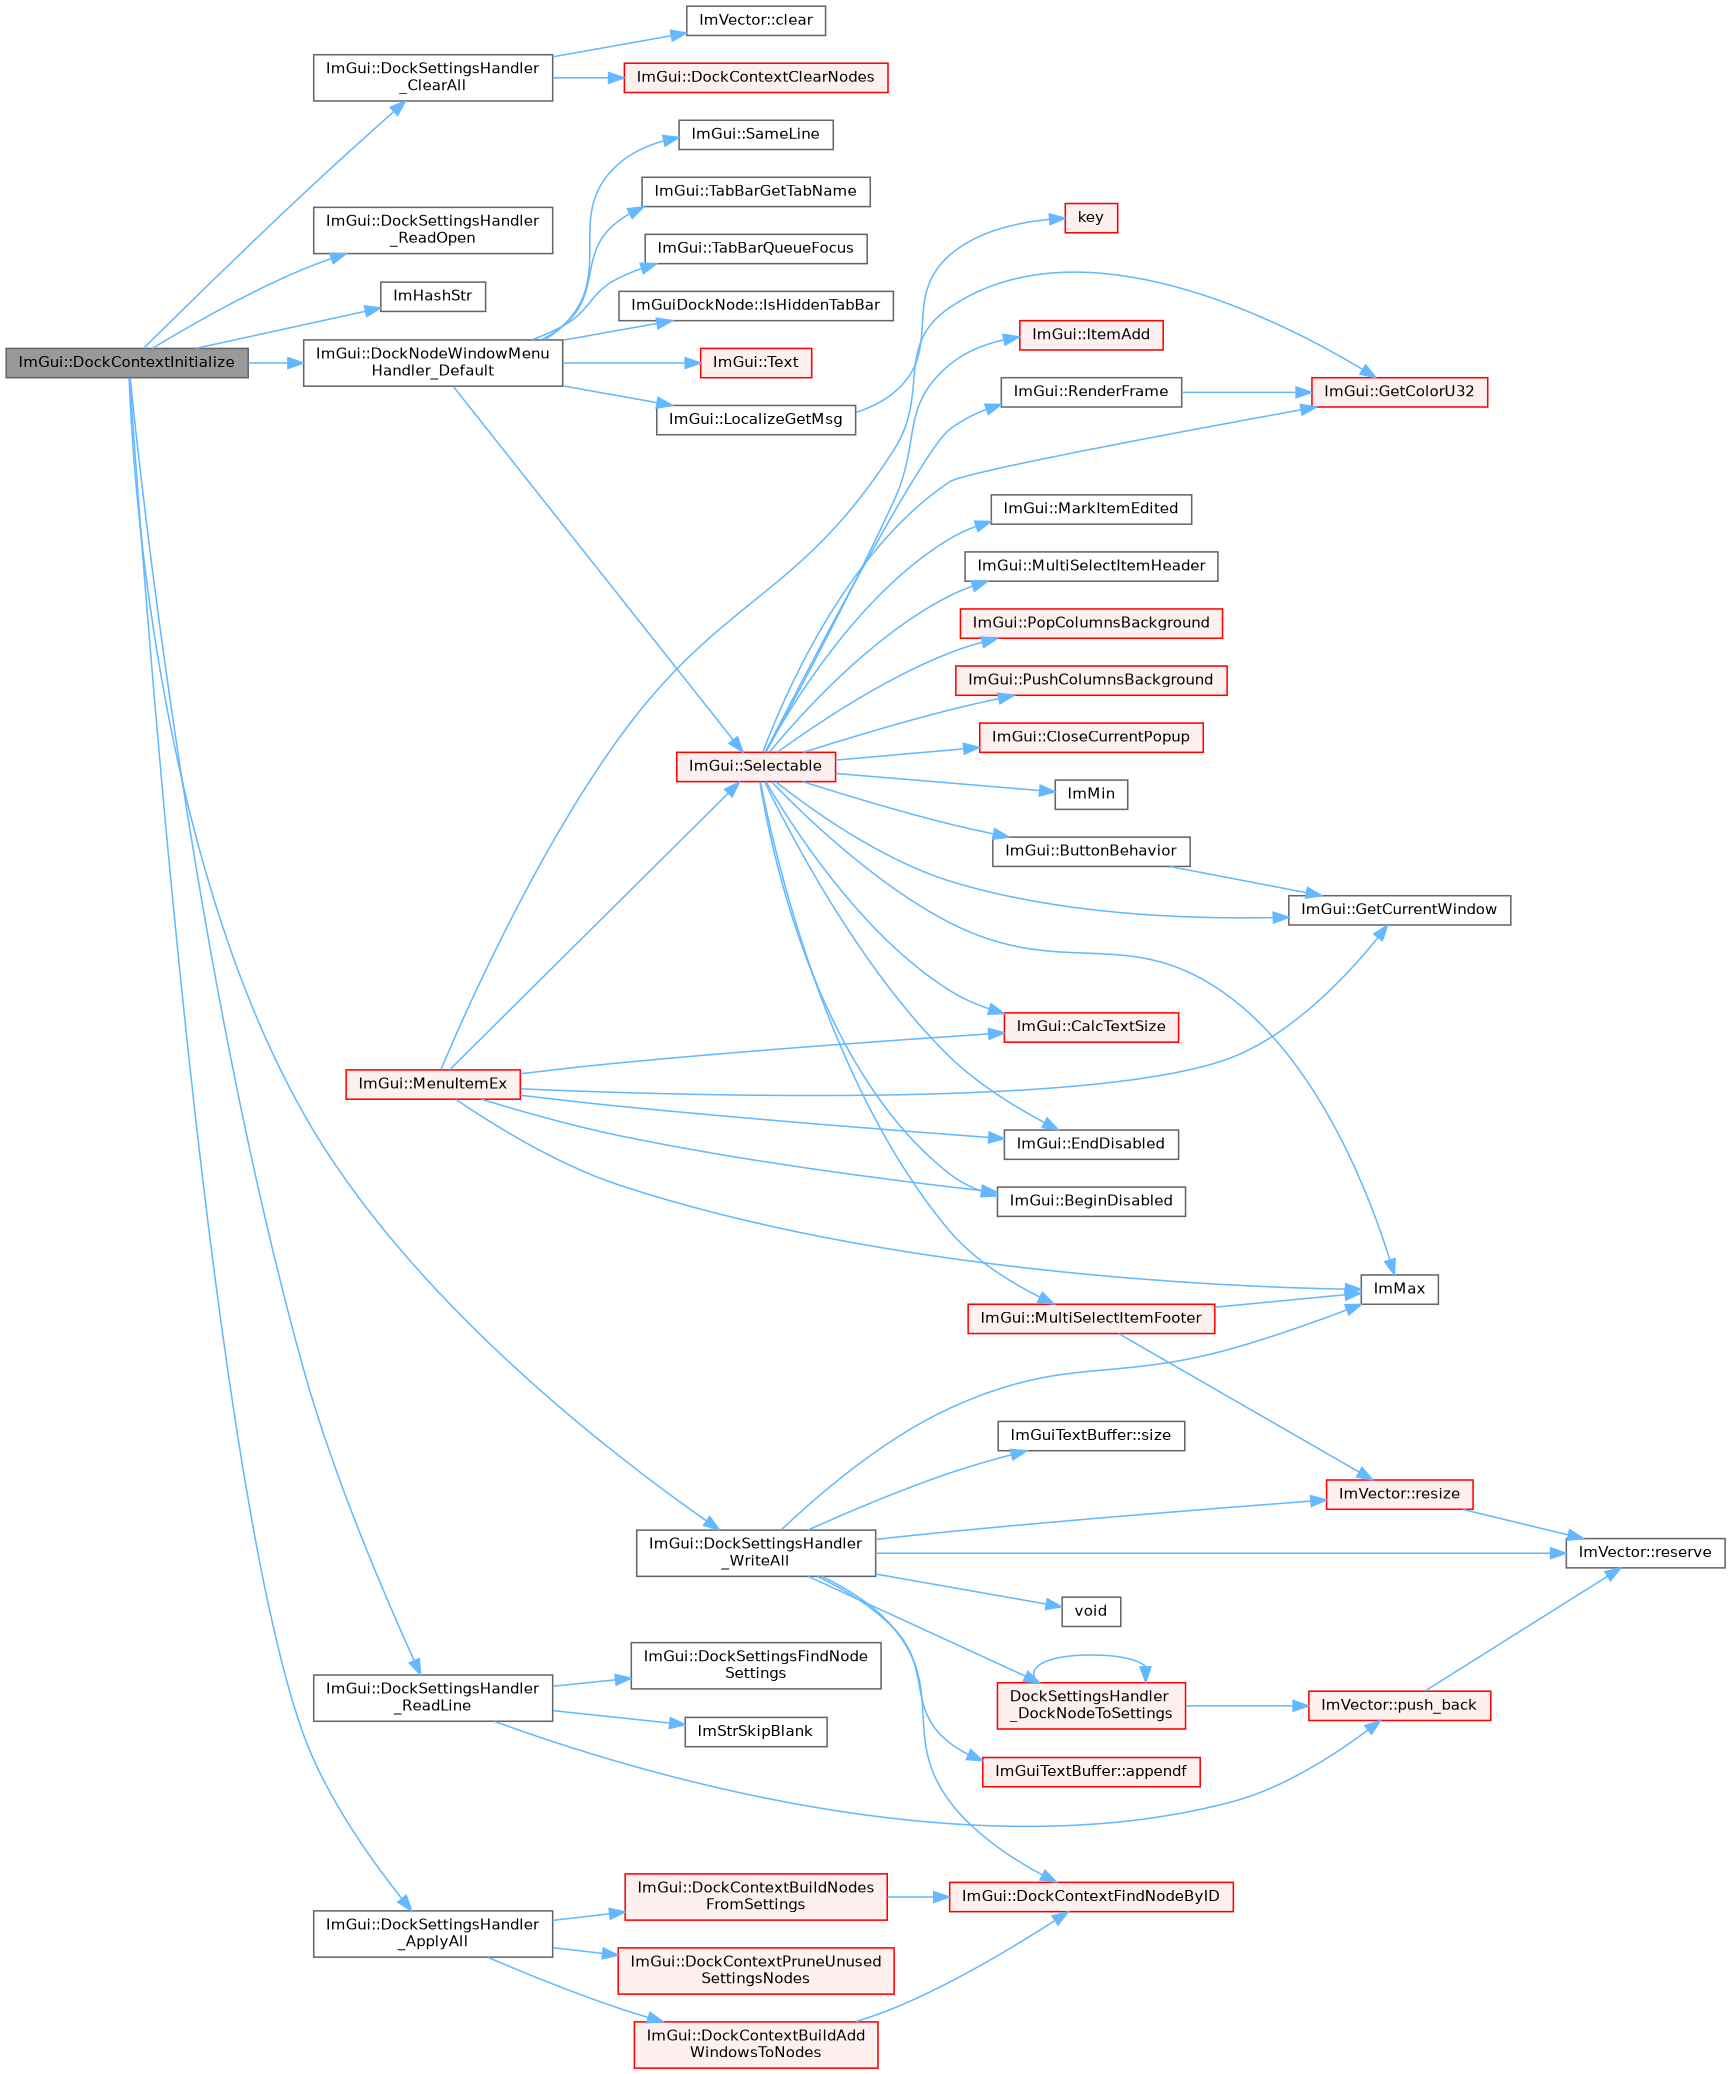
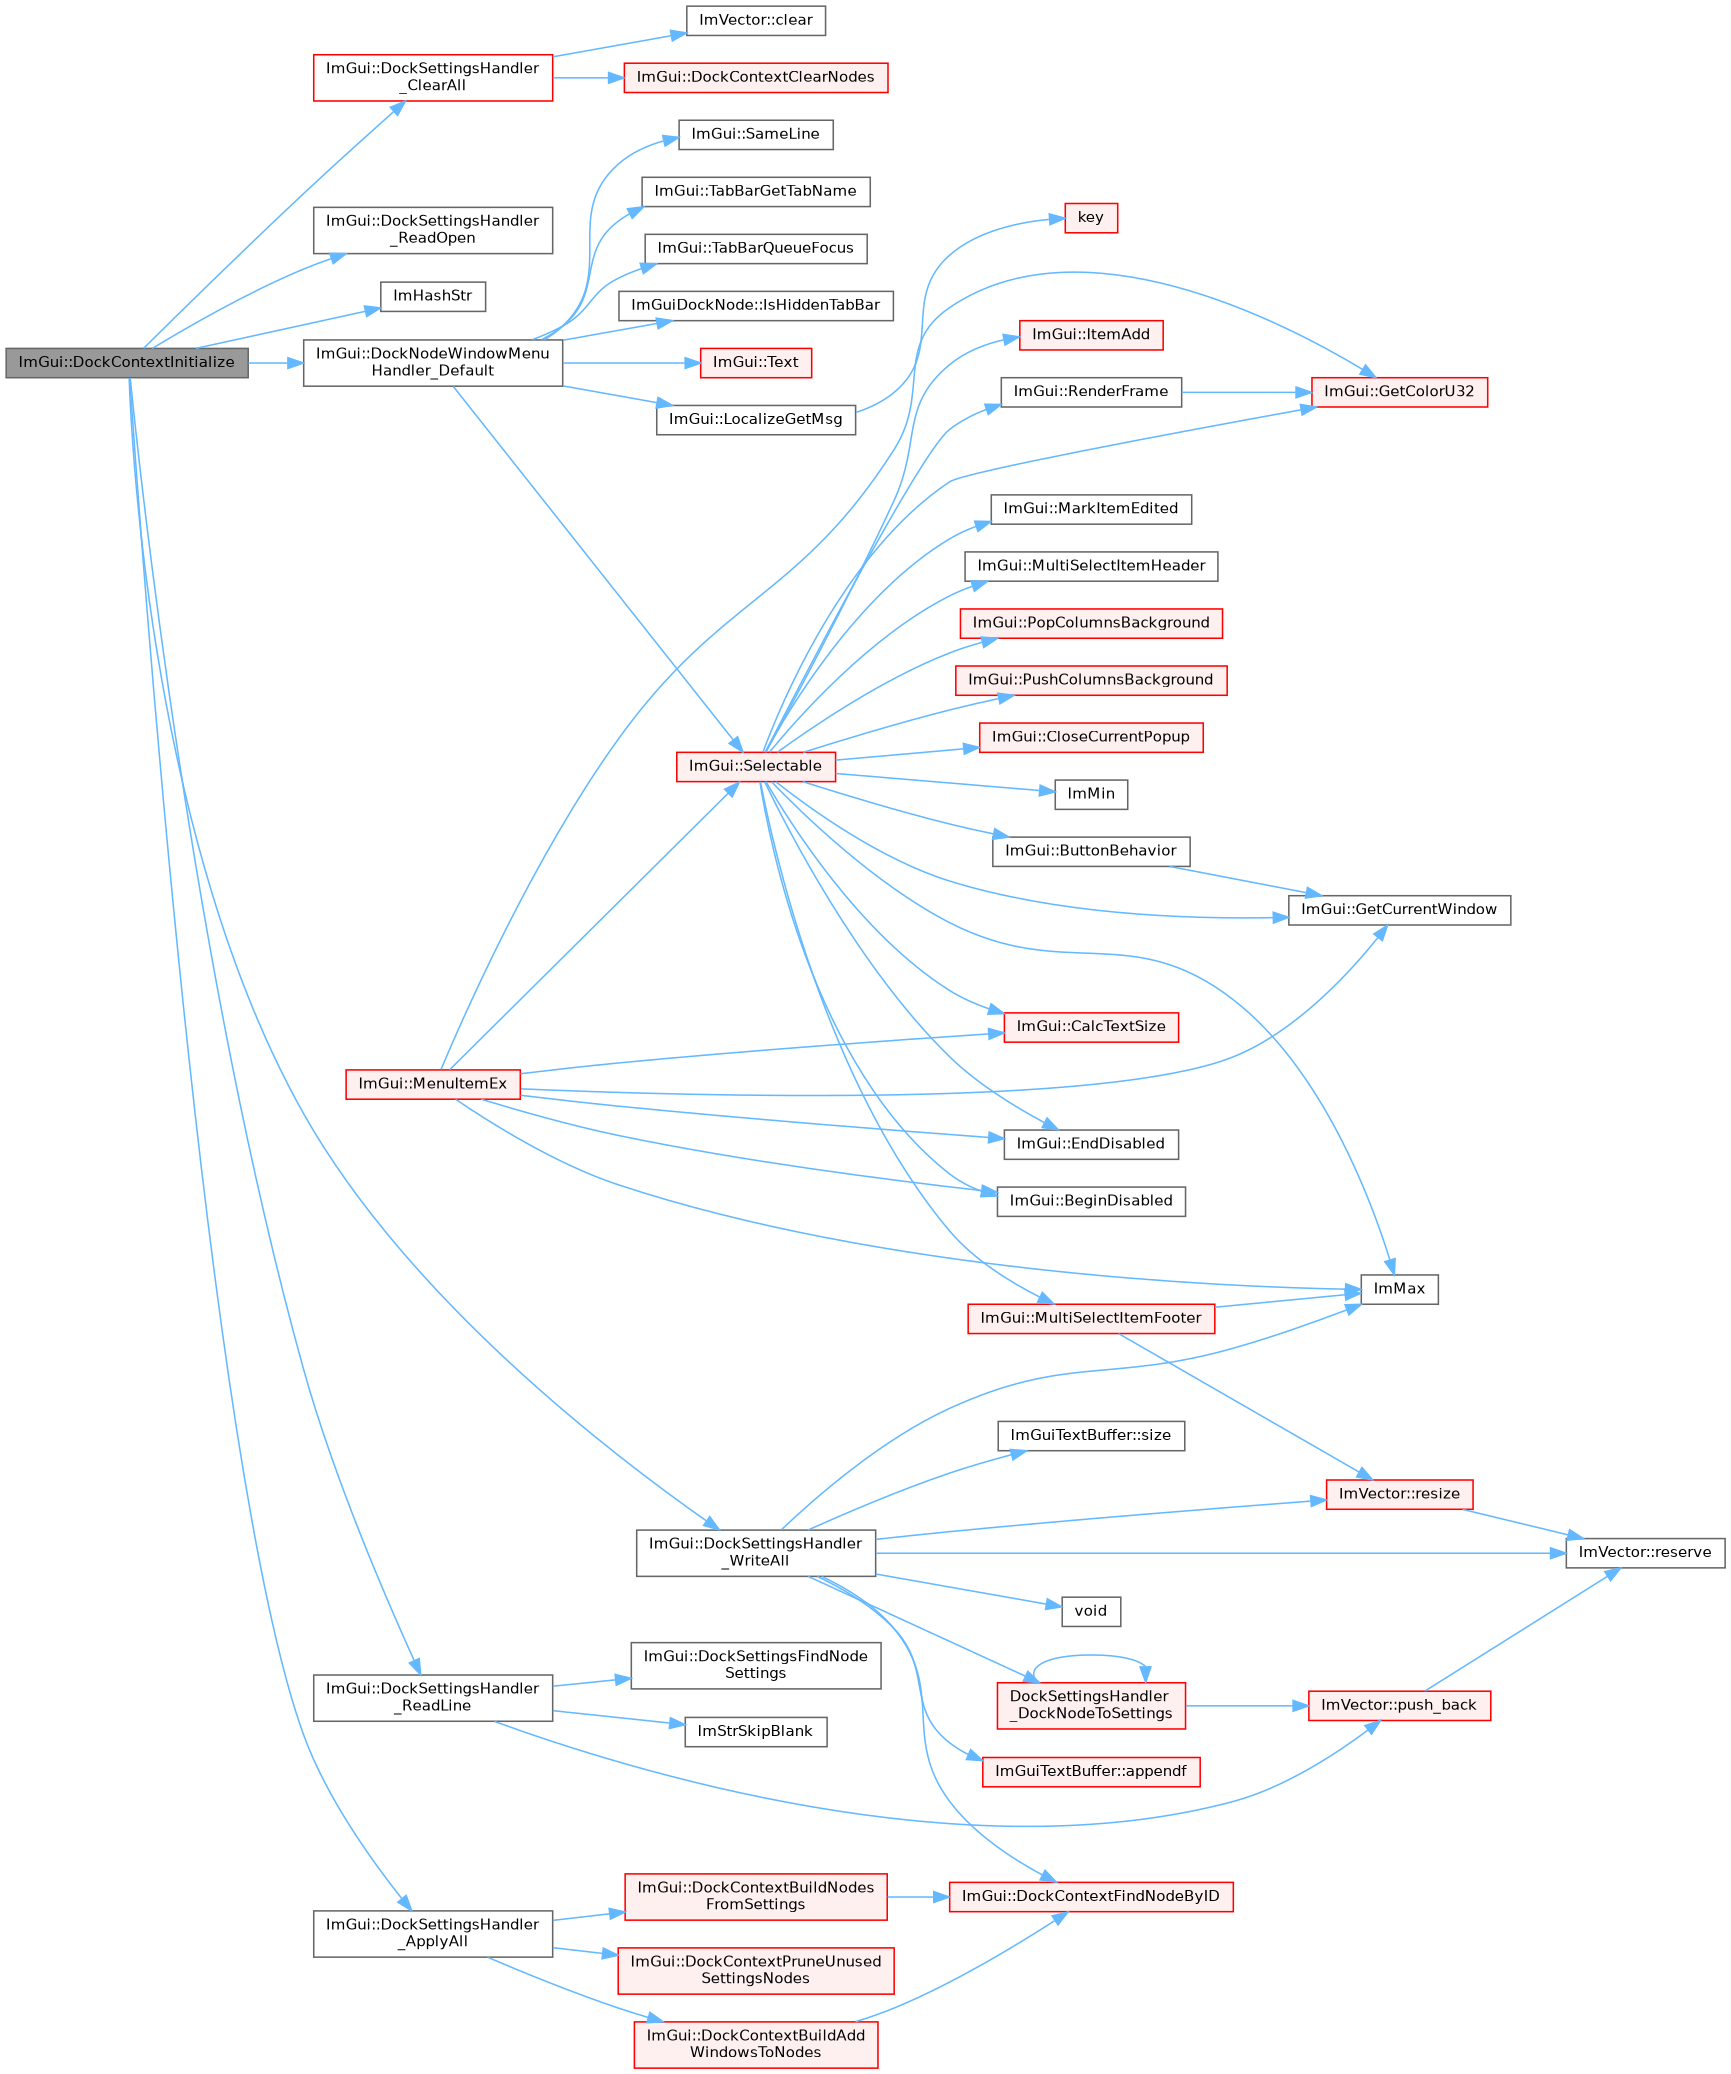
(433, 78) -> (433, 78)
